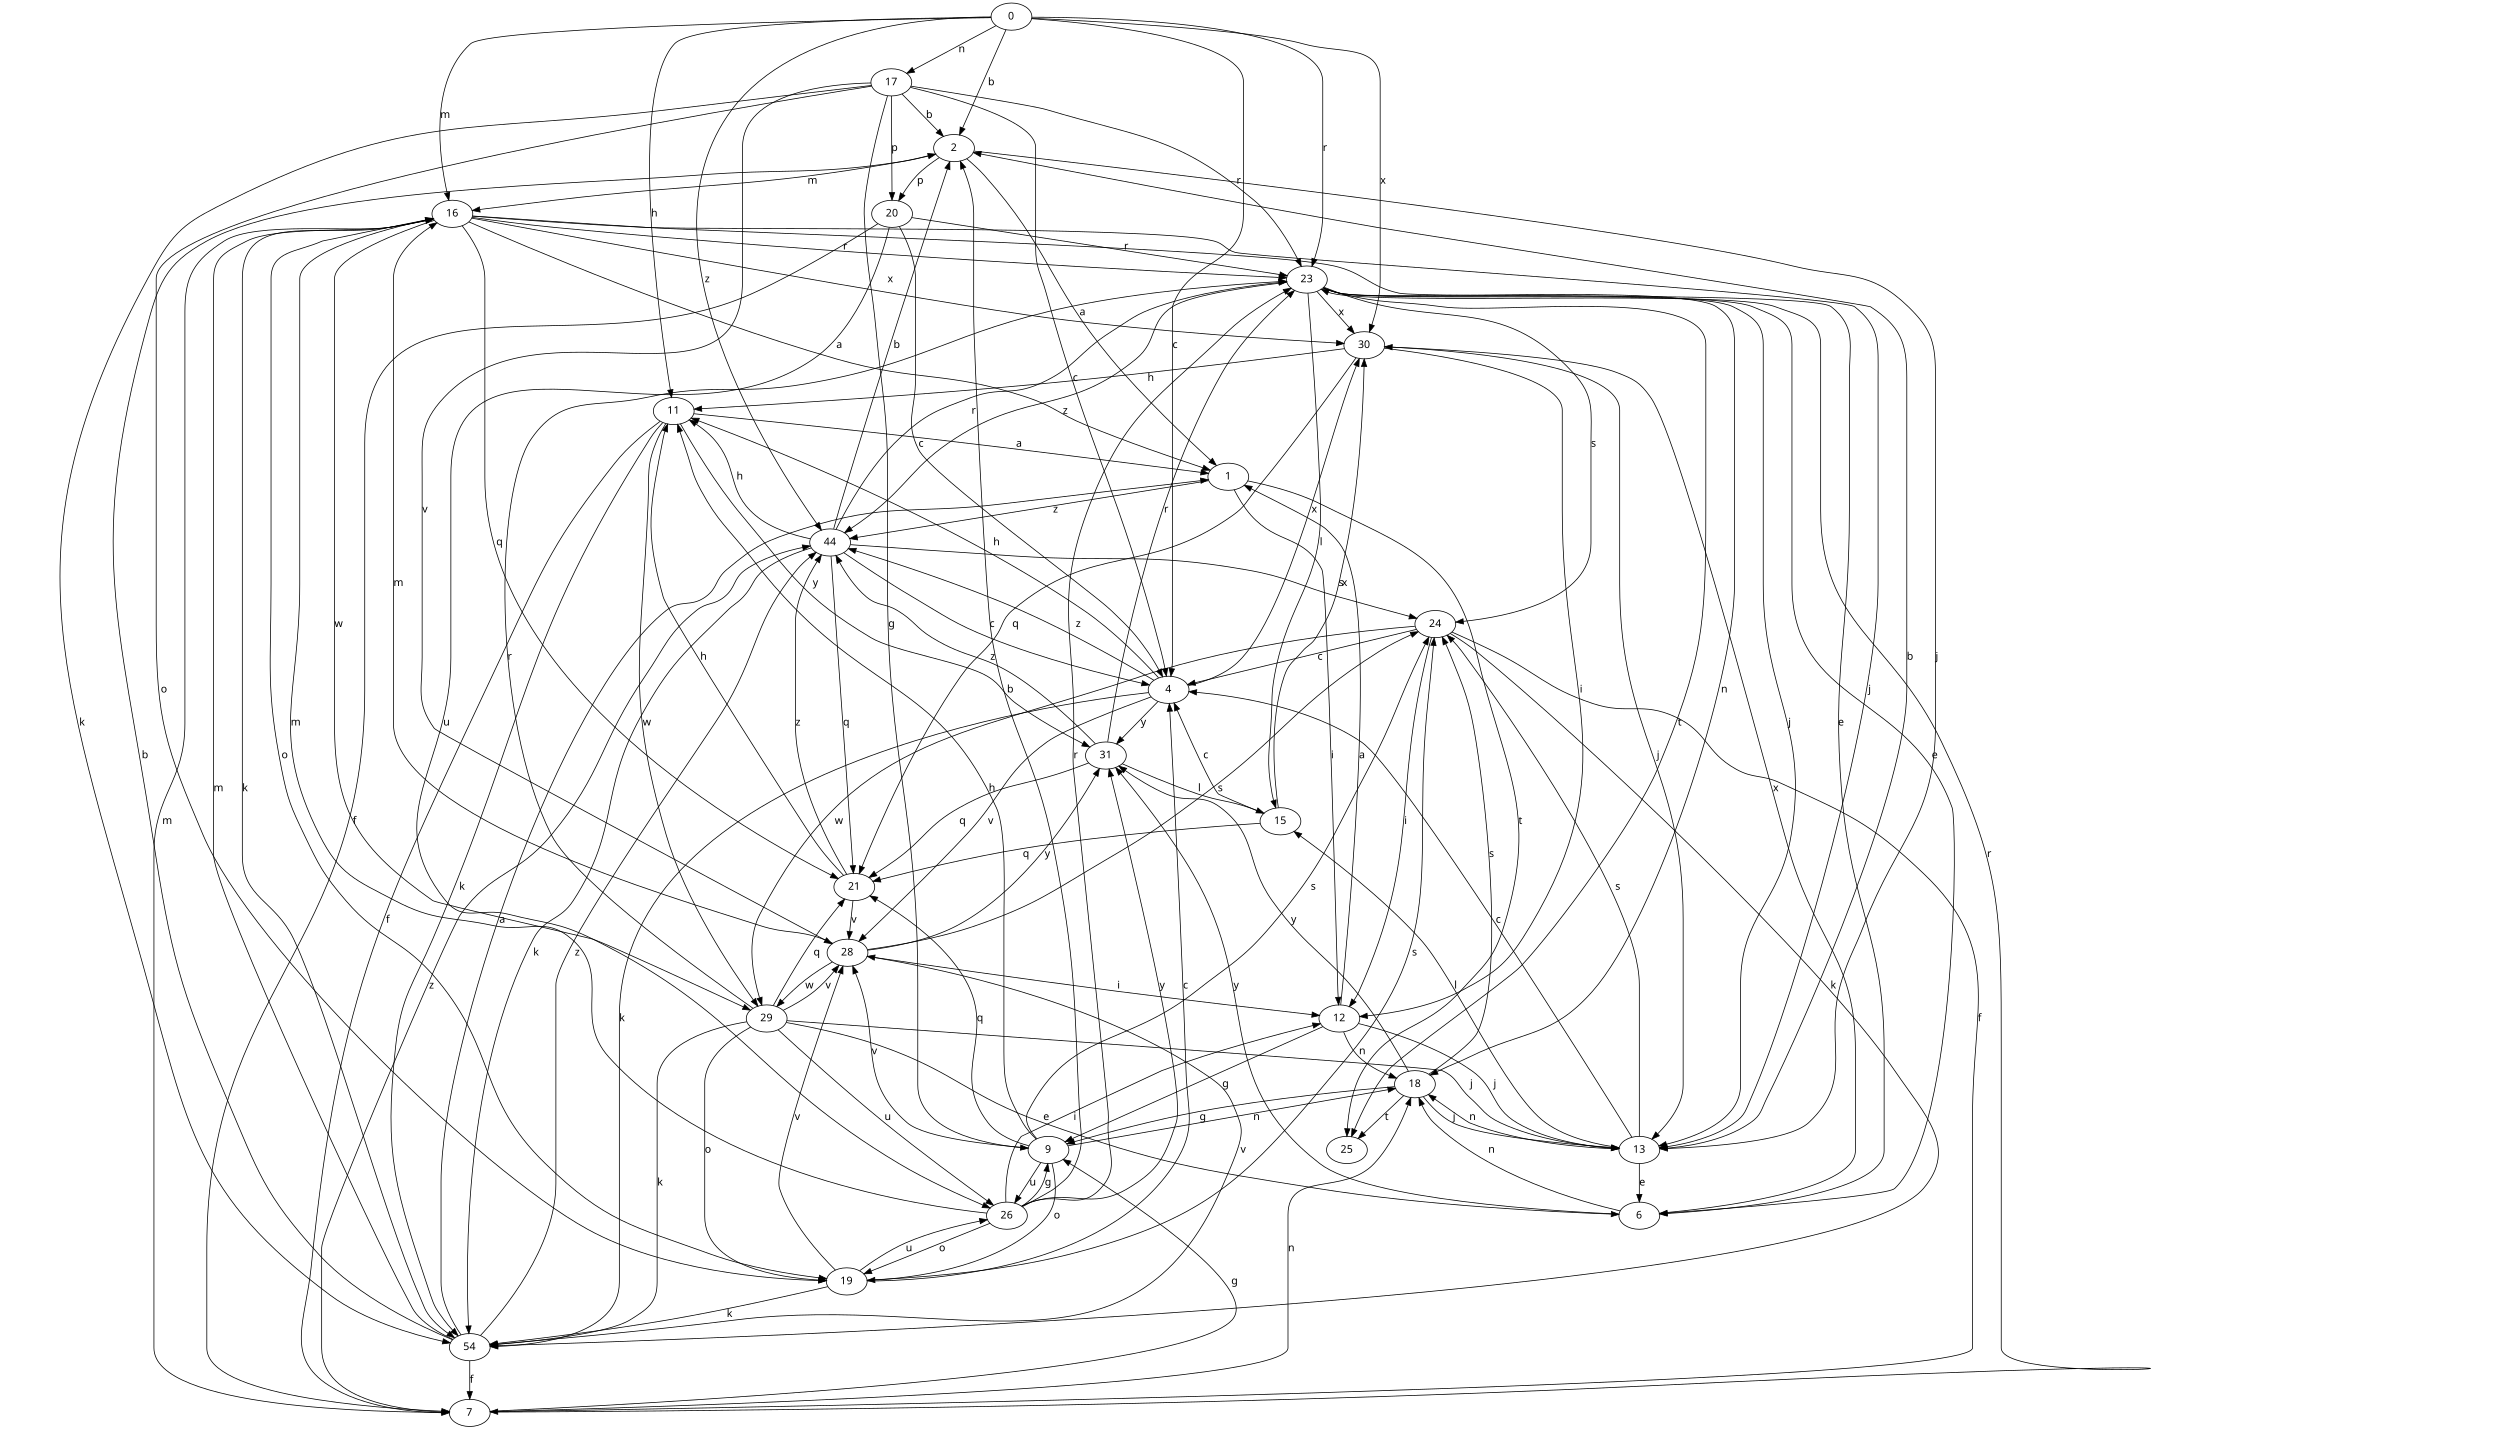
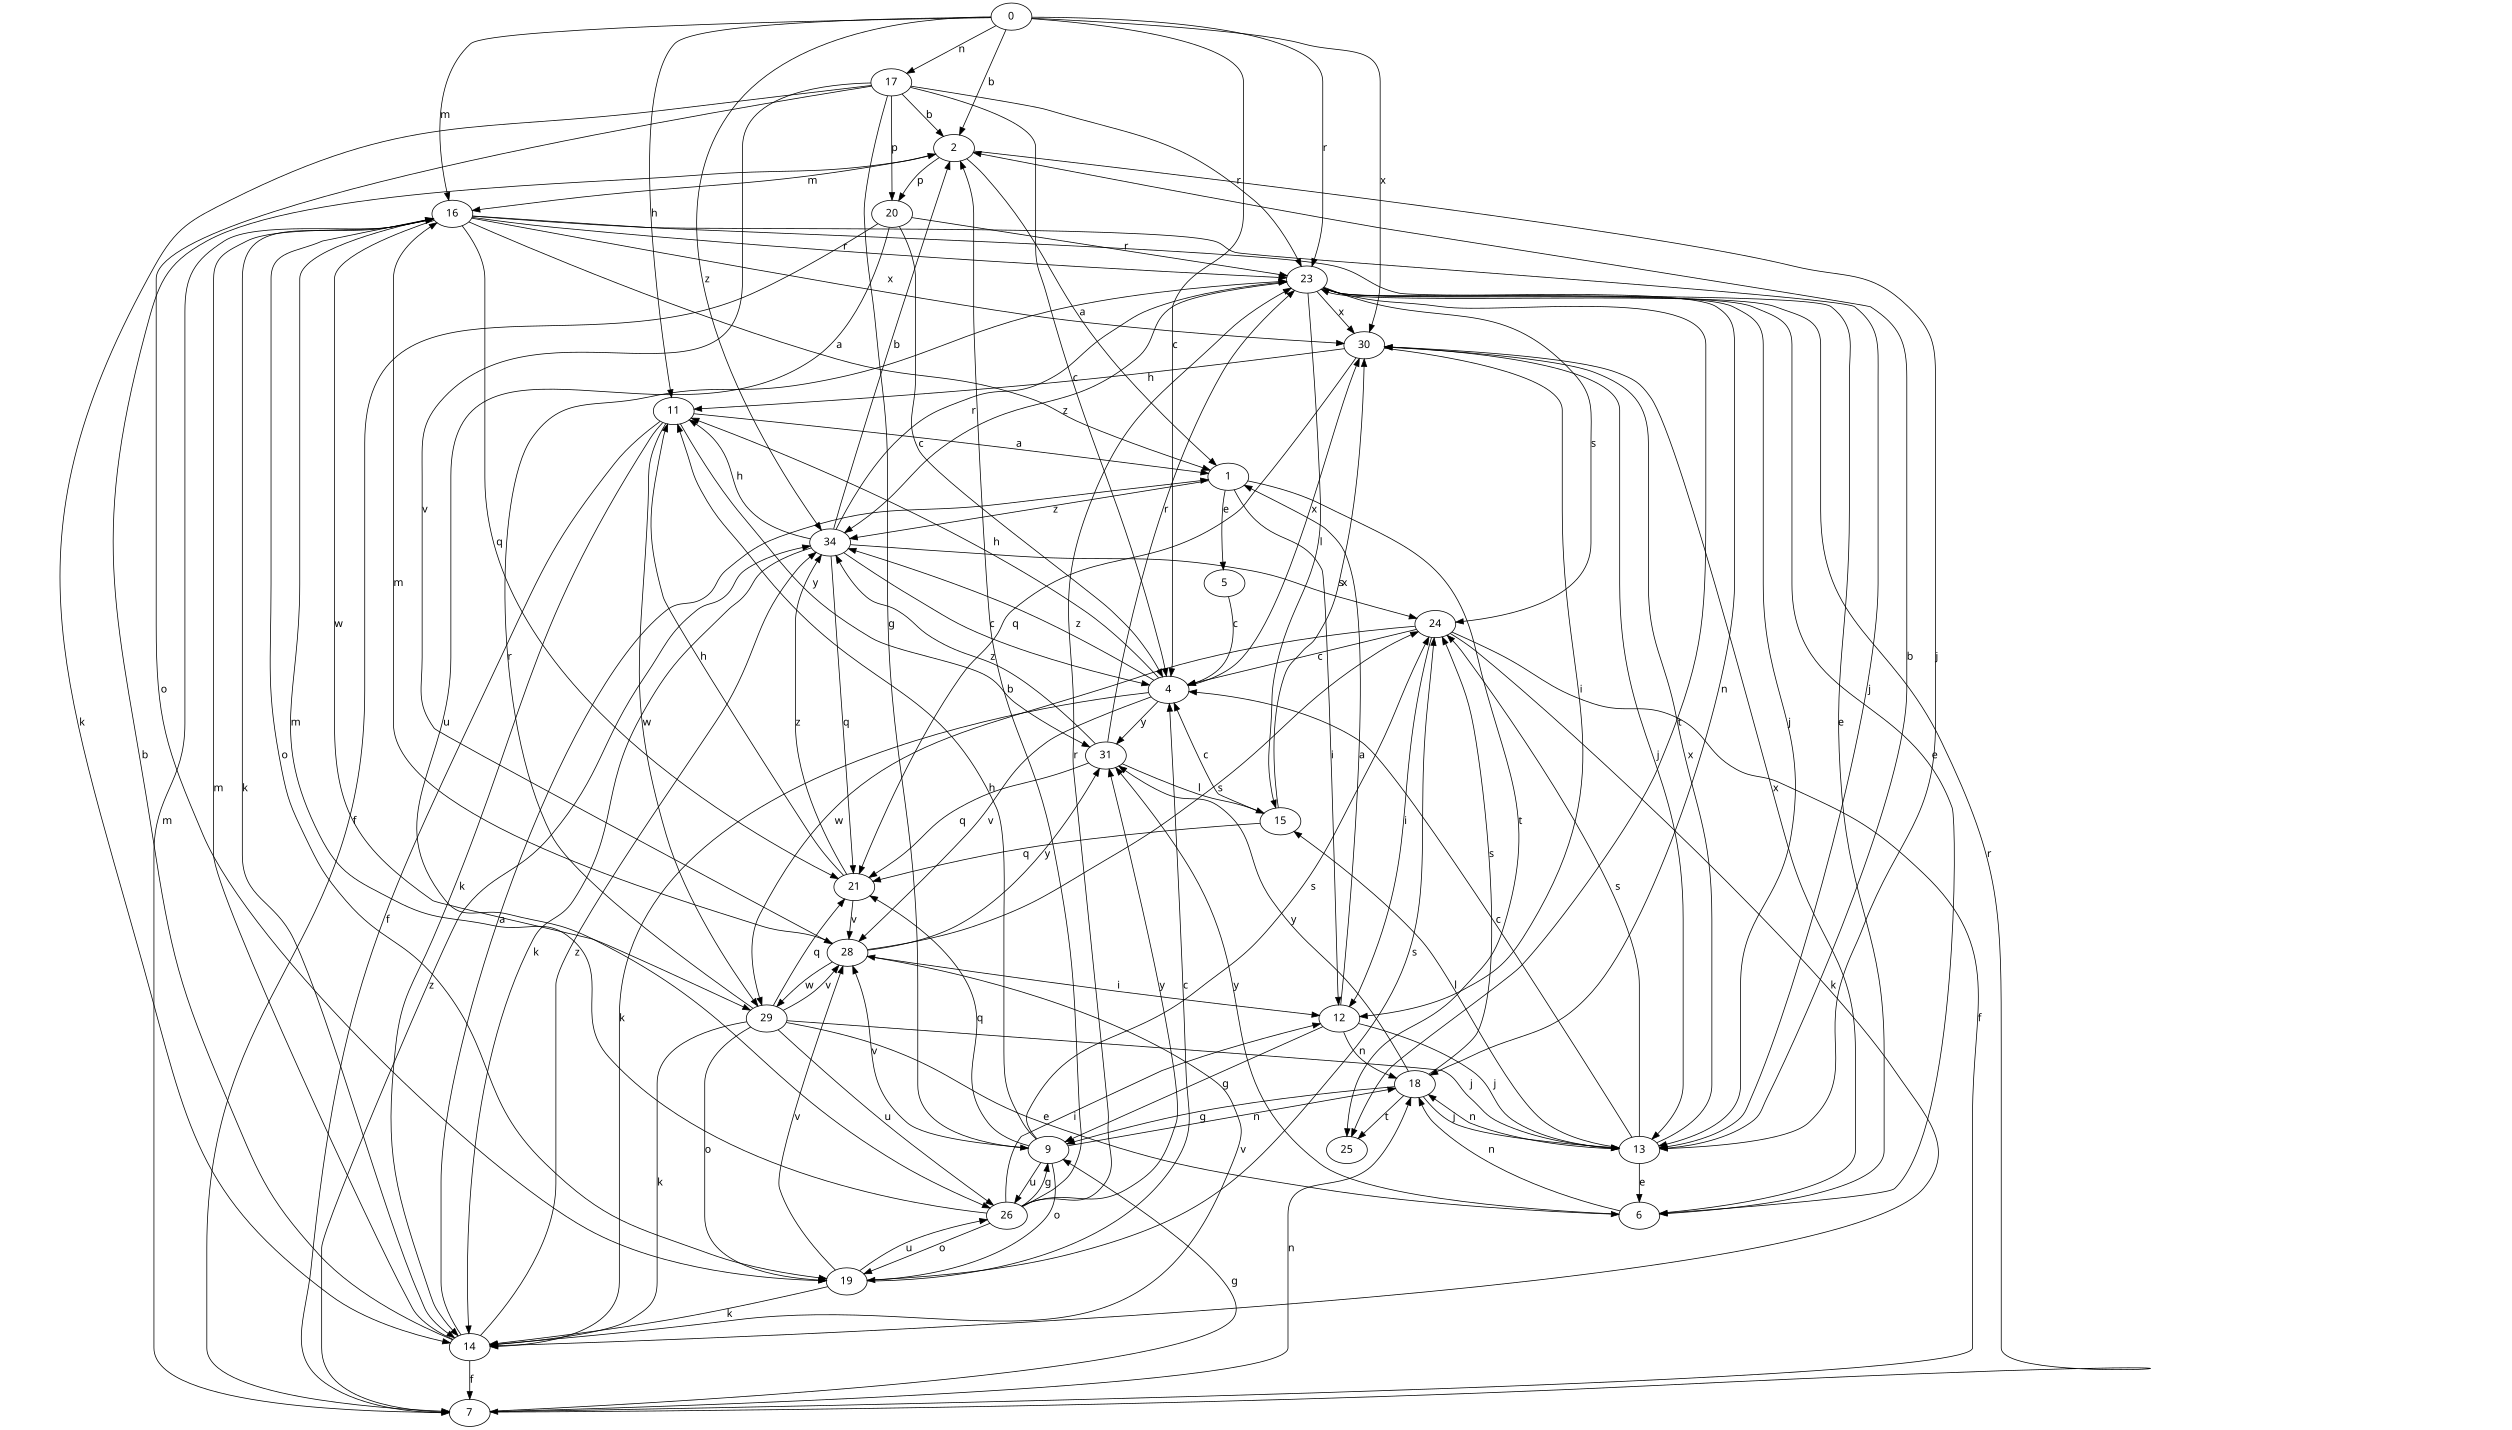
(830, 542) -> (830, 542)
none -> (1225, 583)
none -> (1660, 658)
(470, 1347) -> (470, 1347)
